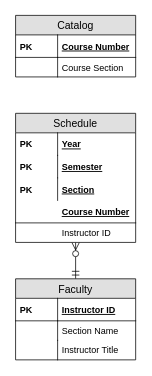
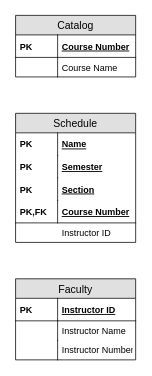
(94, 68) -> (88, 68)
(72, 144) -> (72, 144)
none -> (36, 212)
(75, 261) -> none
(89, 331) -> (98, 331)
(98, 350) -> (103, 350)
